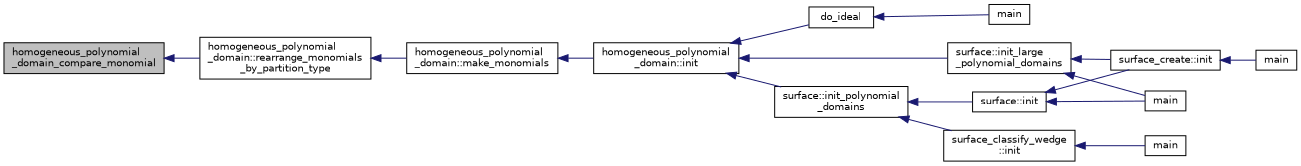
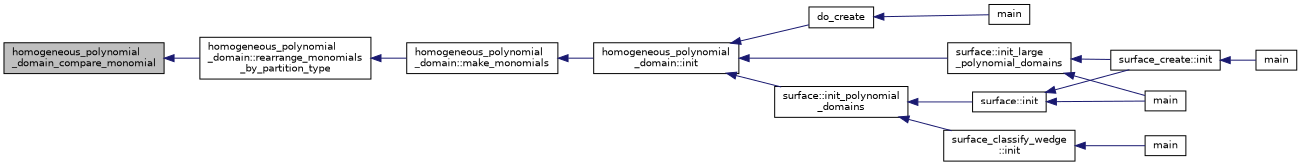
(841, 17) -> (841, 17)
